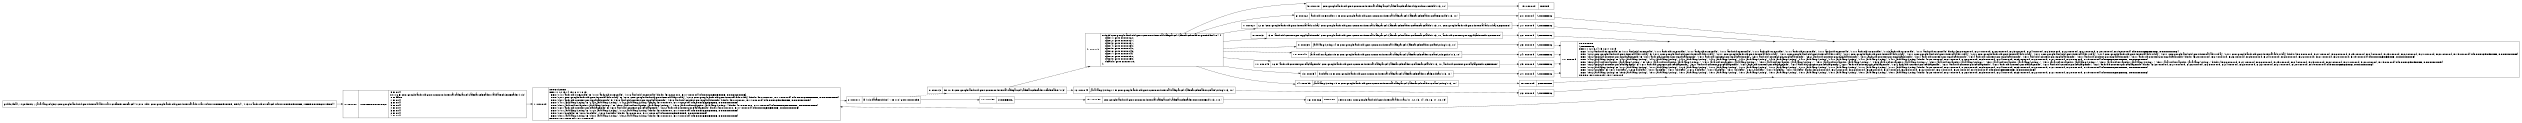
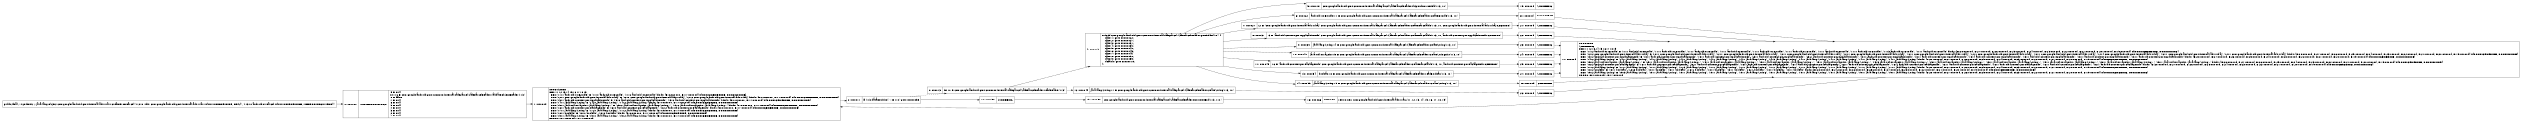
(1545, 6) -> (1545, 6)
(1545, 16) -> (1545, 16)
